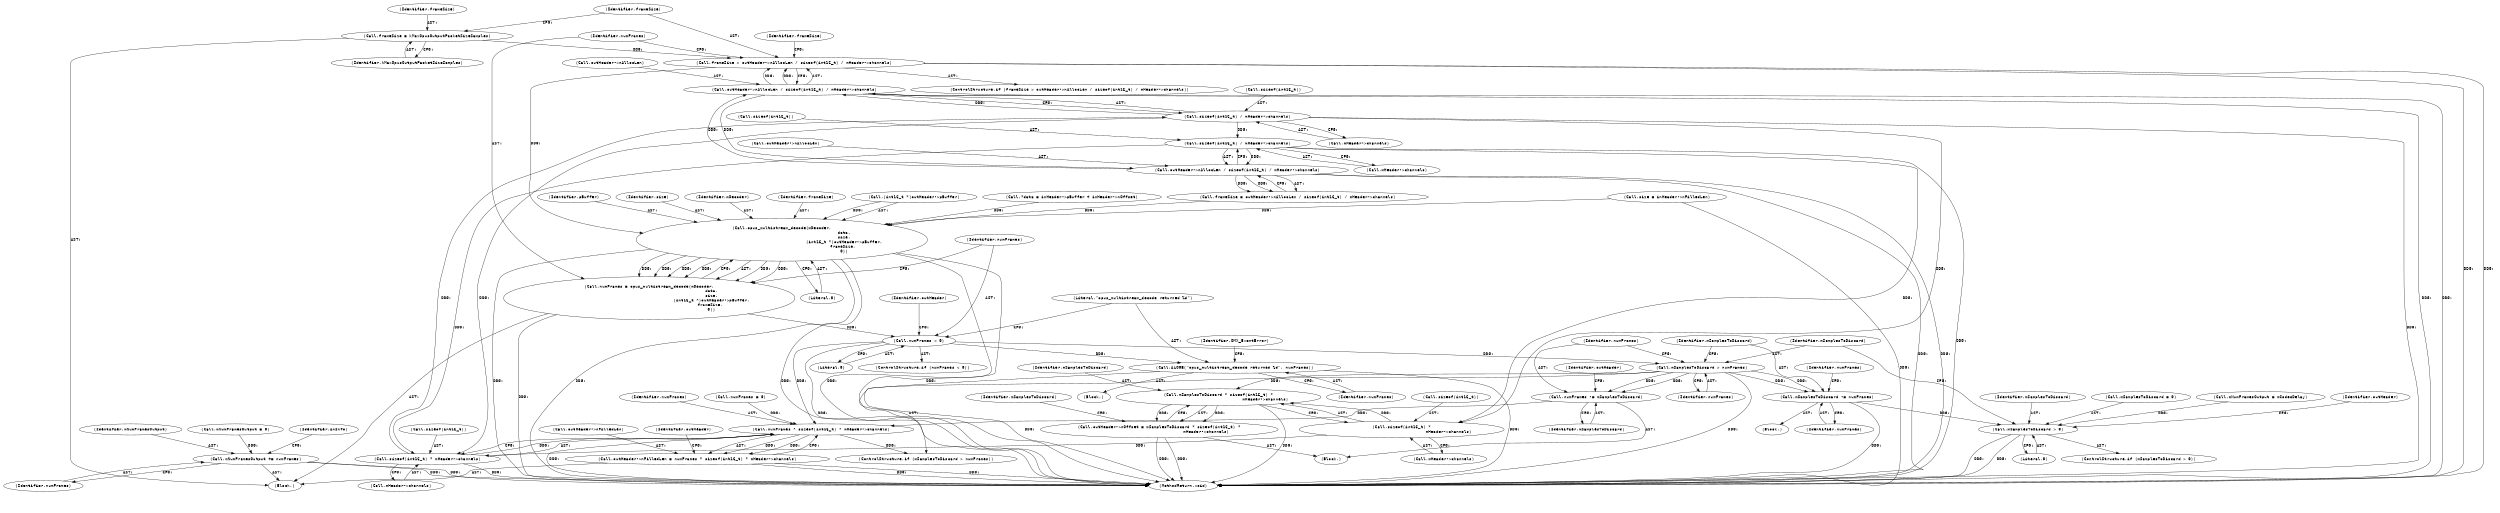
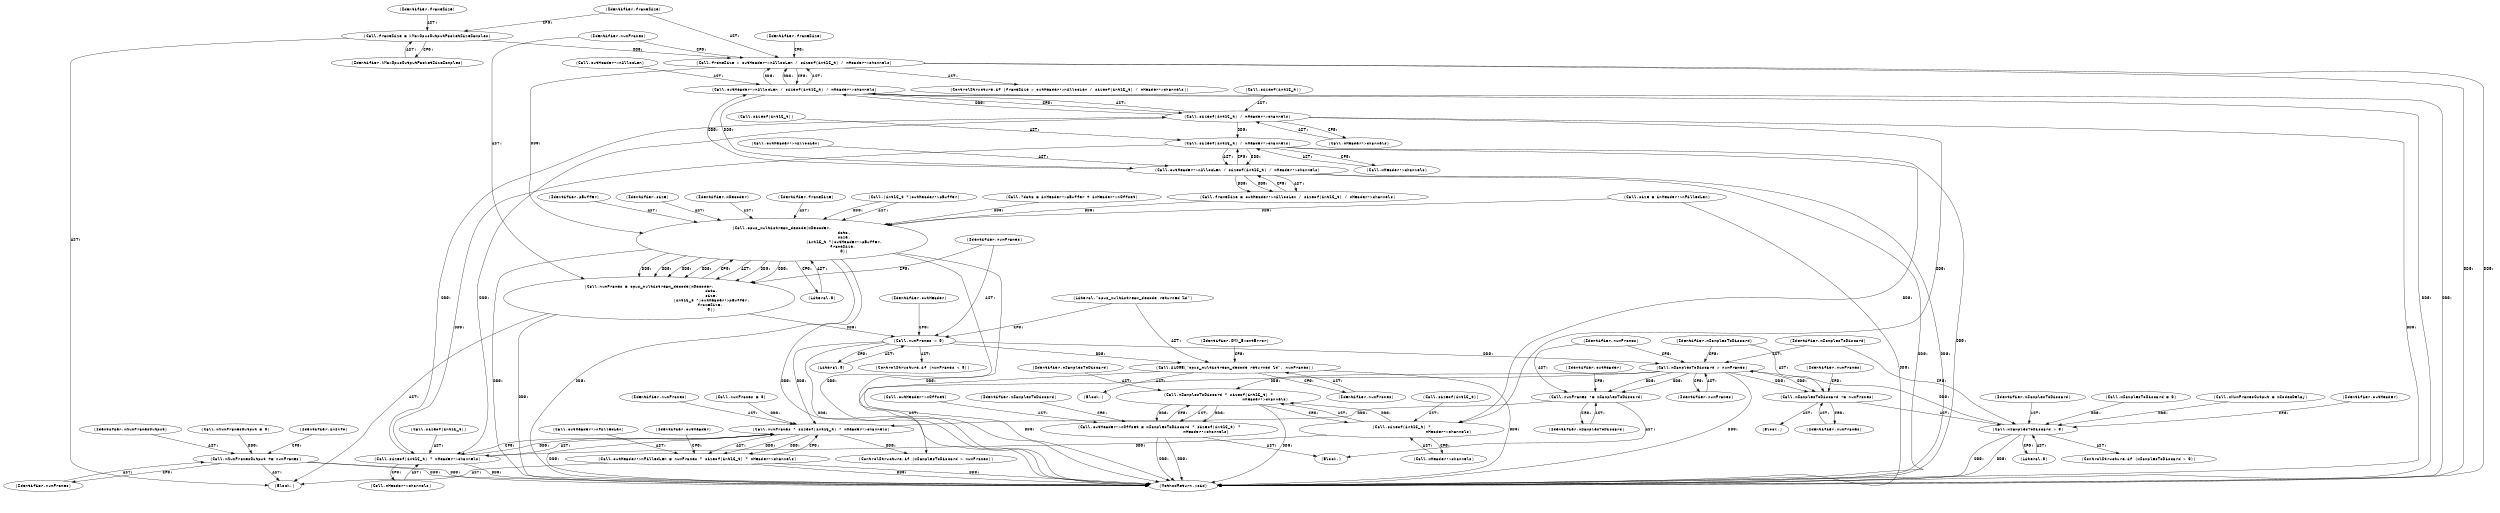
none -> (1881, 387)
none -> (915, 397)
(1946, 413) -> (1946, 413)
(2097, 413) -> (2097, 413)
(1724, 476) -> none
